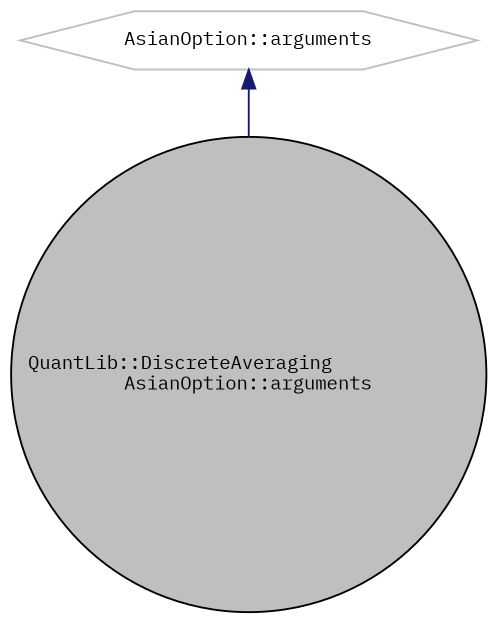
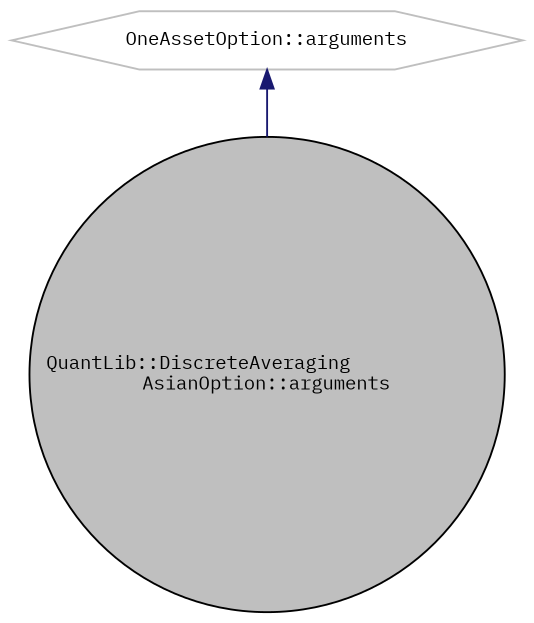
(249, 40) -> (267, 40)
